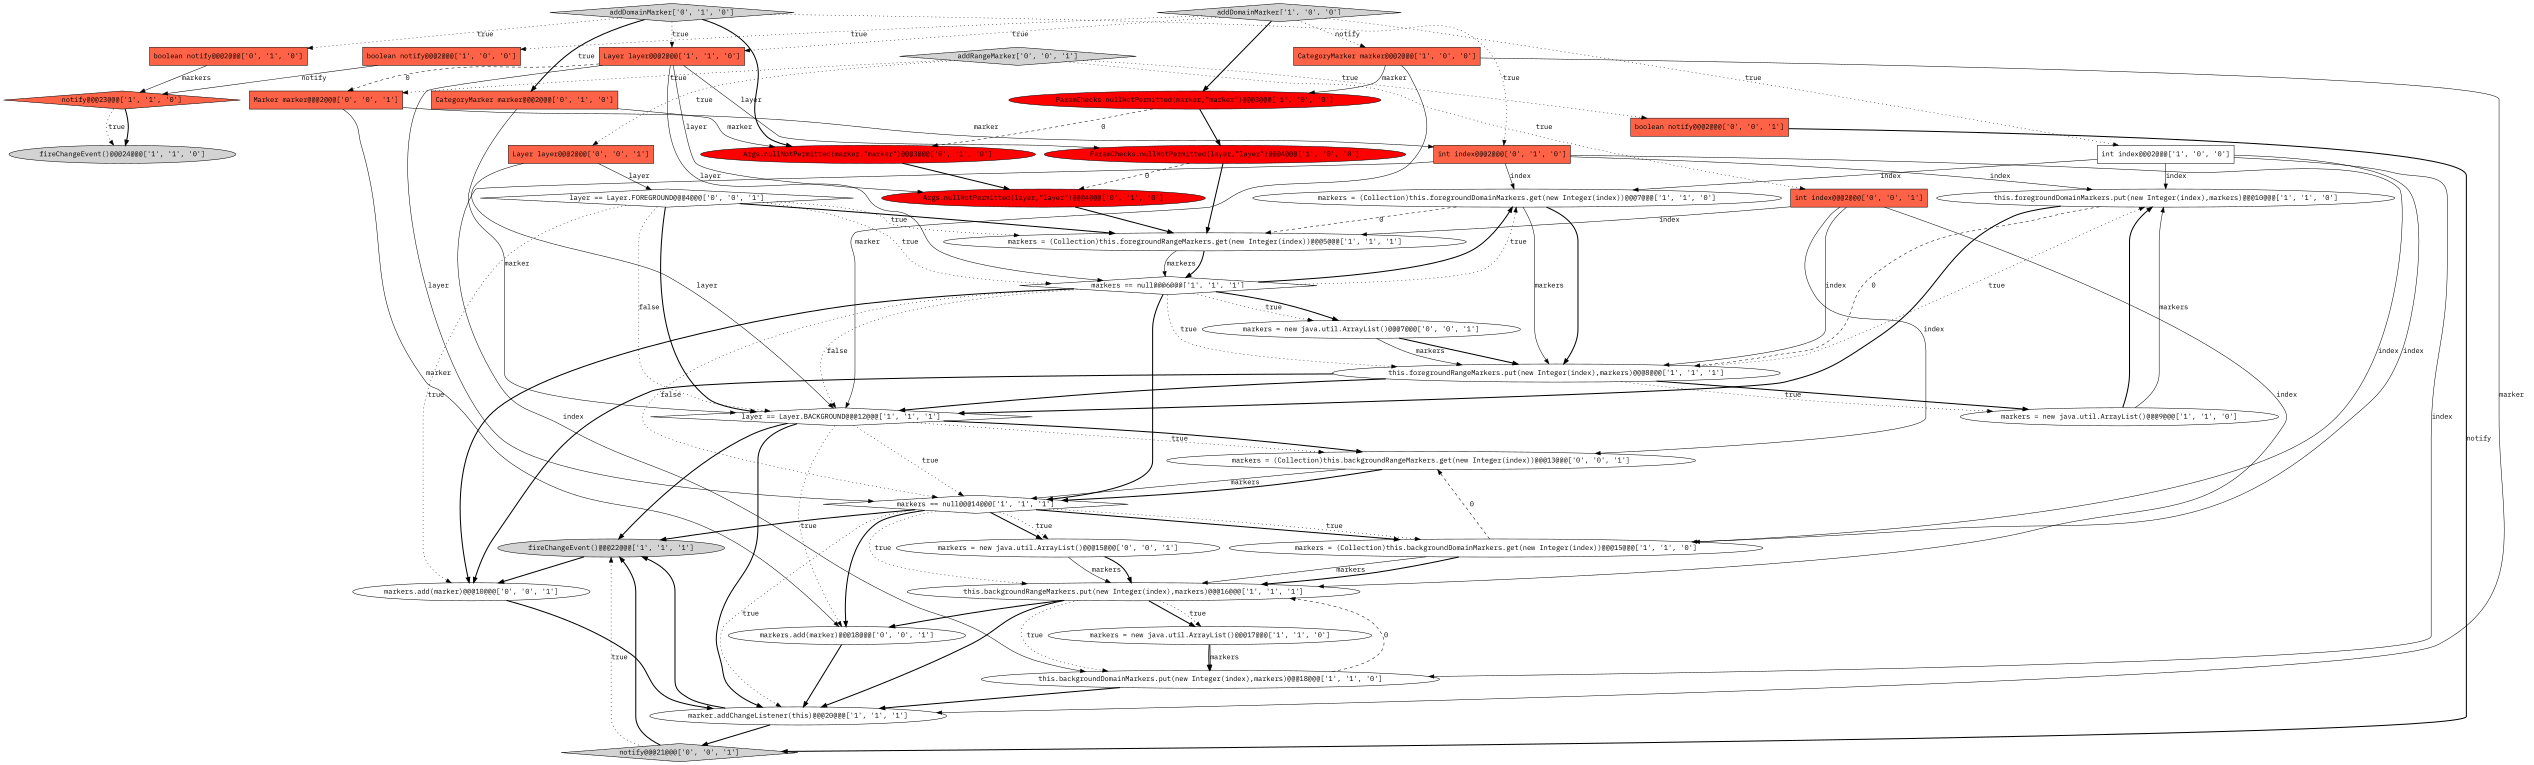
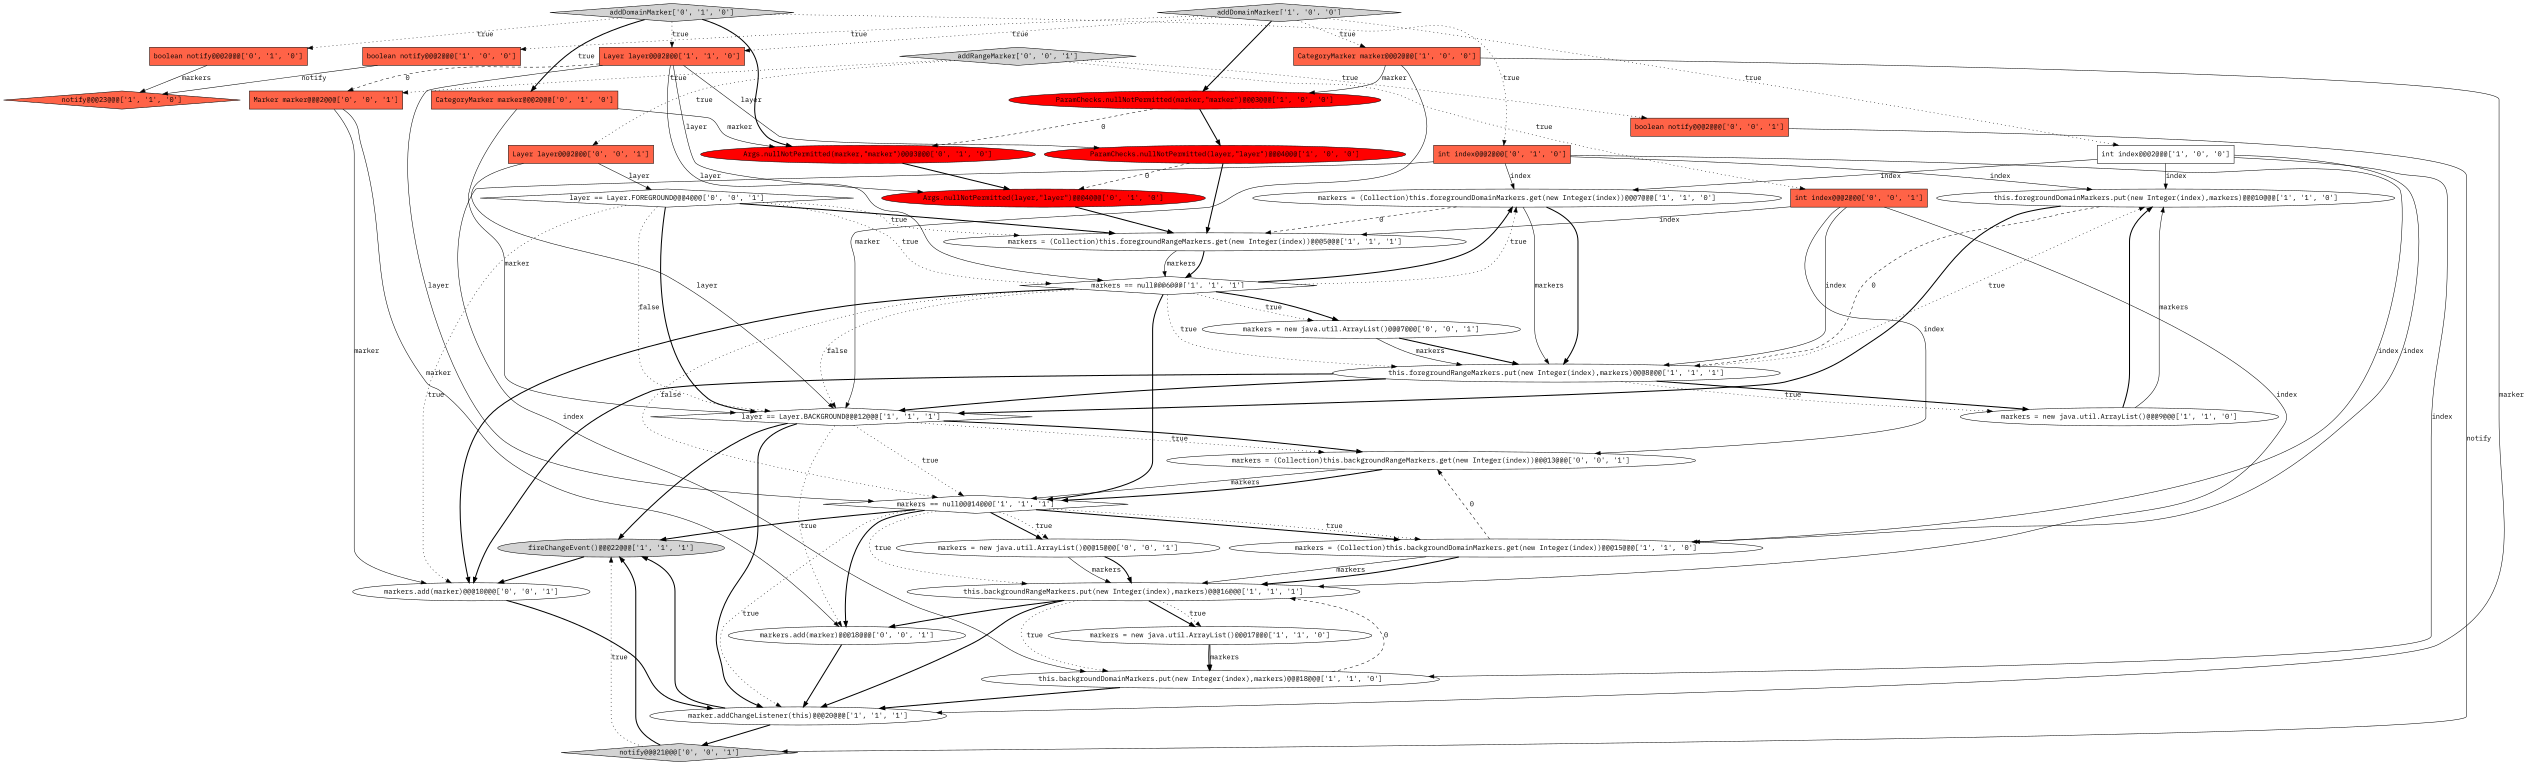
(1348, 34) -> (1348, 34)
(915, 132) -> (354, 365)
(122, 154) -> none
(2238, 731) -> (2238, 731)
